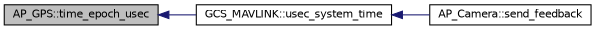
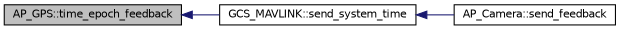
(81, 15) -> (93, 15)
(294, 15) -> (318, 15)
